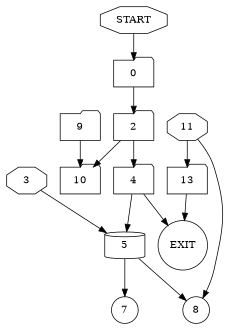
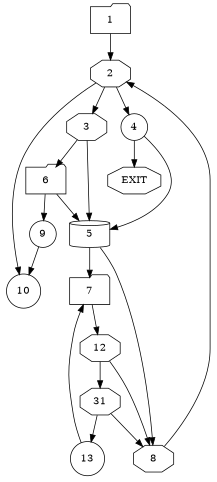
(134, 20) -> none
(134, 74) -> (111, 20)
none -> (100, 97)
(80, 127) -> (43, 234)
(134, 127) -> (111, 74)
(187, 127) -> (100, 402)
none -> (46, 181)
(80, 181) -> (24, 291)
(134, 181) -> (134, 127)
(187, 181) -> (87, 459)
(186, 204) -> (69, 377)
(183, 245) -> (134, 181)
none -> (210, 256)
(125, 310) -> (90, 291)
(196, 310) -> (154, 459)
none -> (100, 348)
